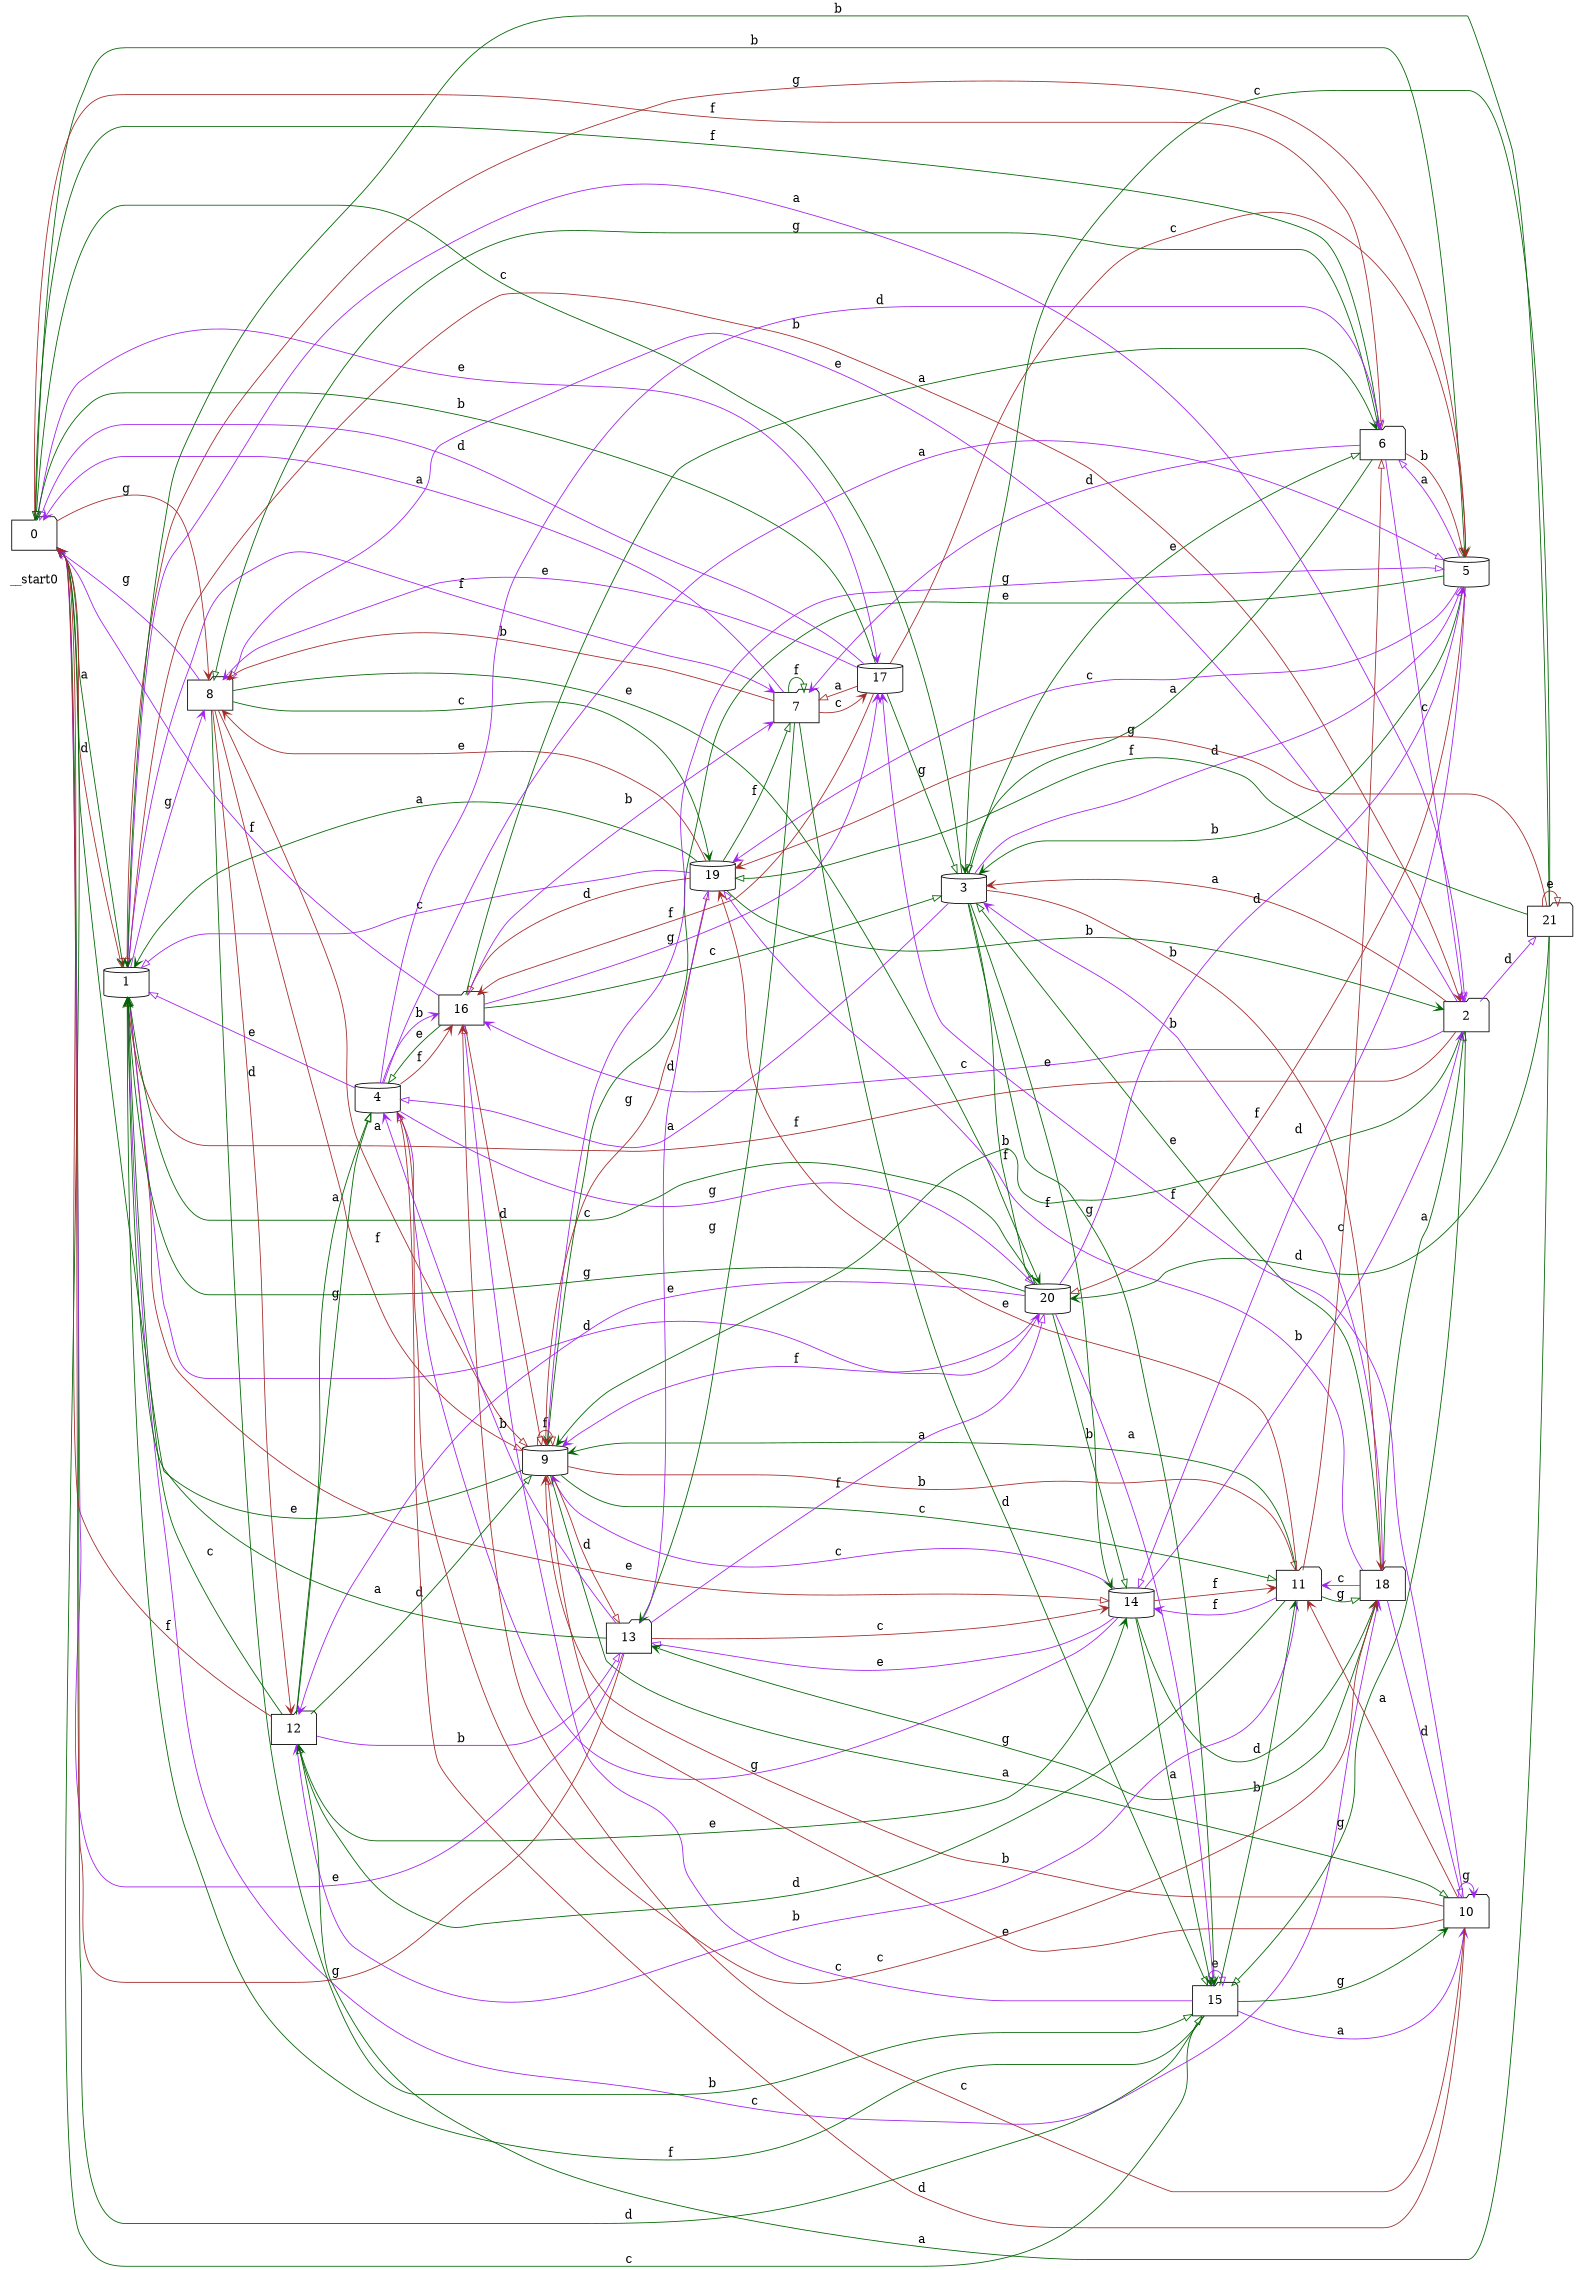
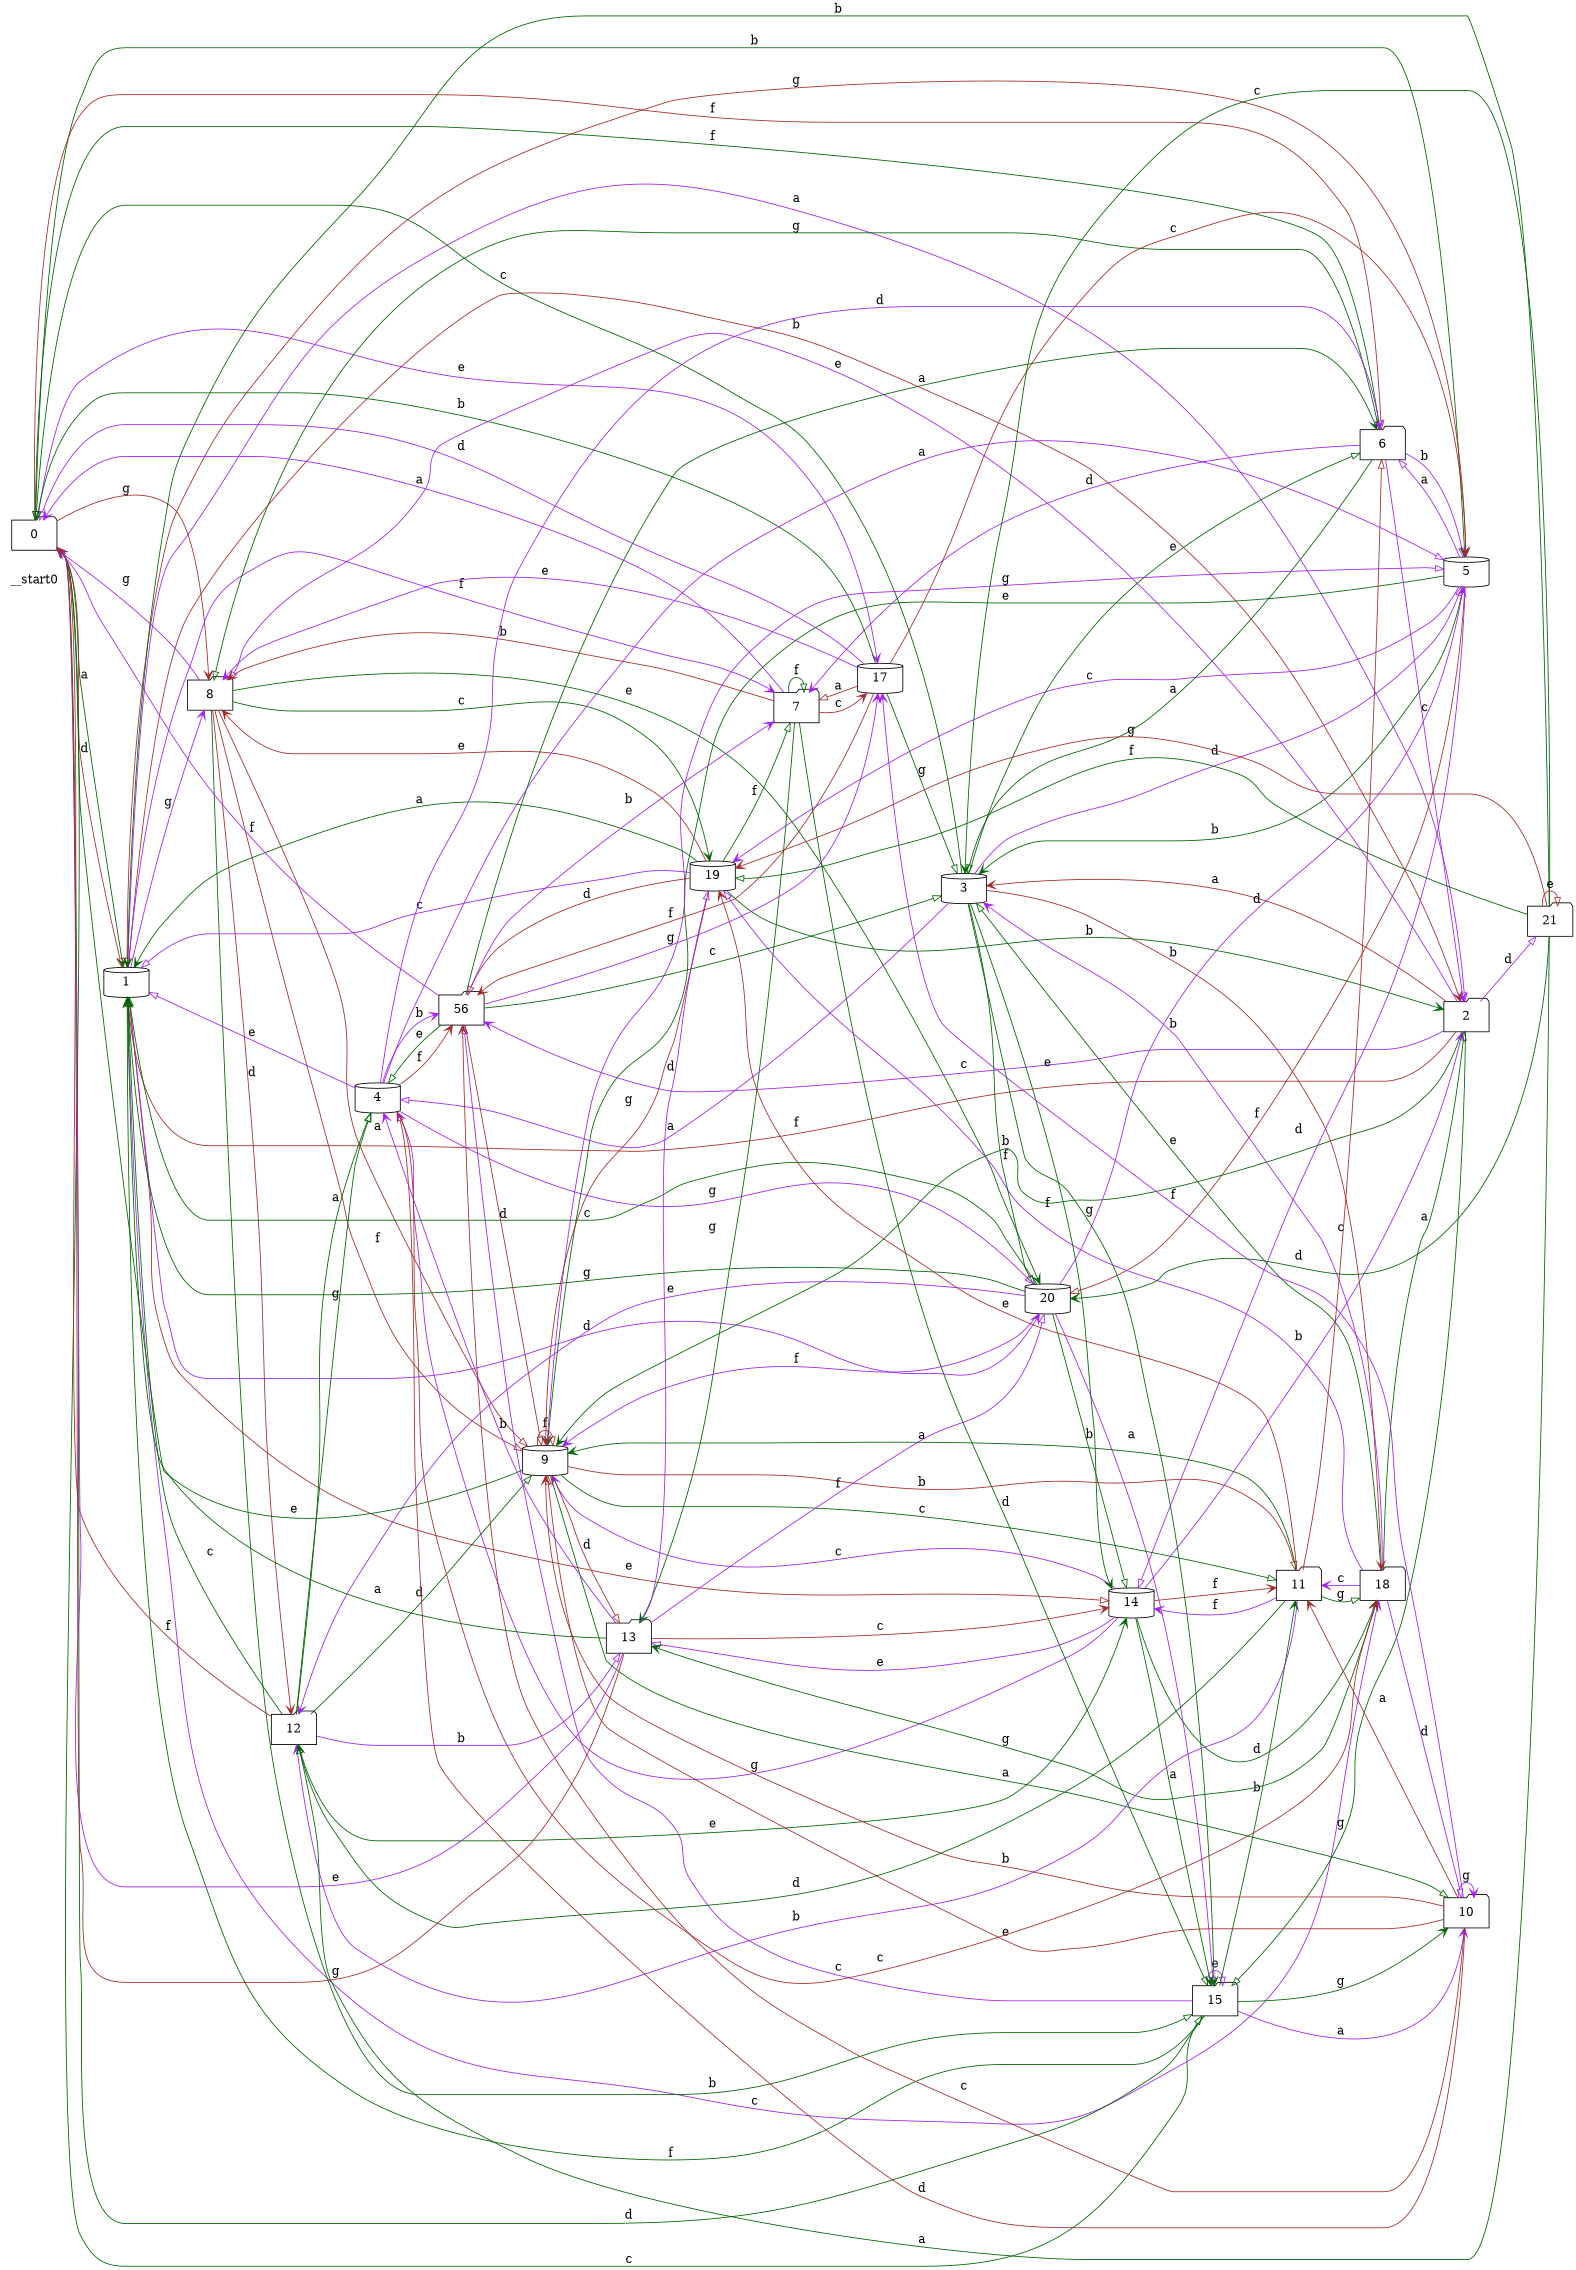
(1444, 494) -> (1444, 494)
(461, 1010) -> (461, 1010)
